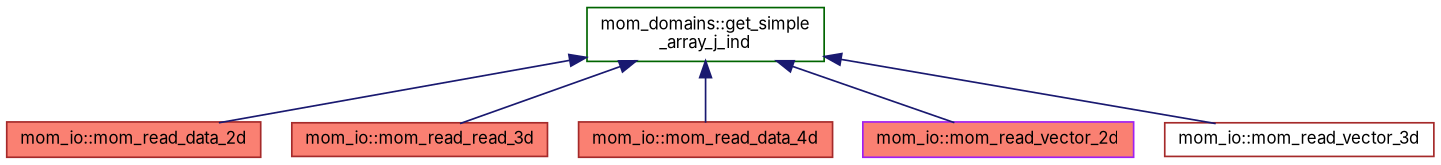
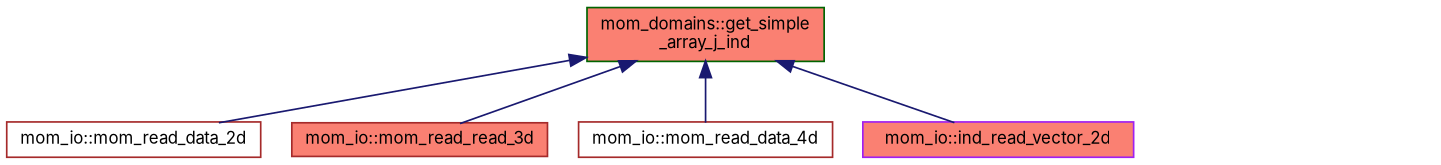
(706, 34) -> (706, 34)
(134, 140) -> (134, 140)
(706, 140) -> (706, 140)
(998, 140) -> (998, 140)
(1299, 140) -> none
